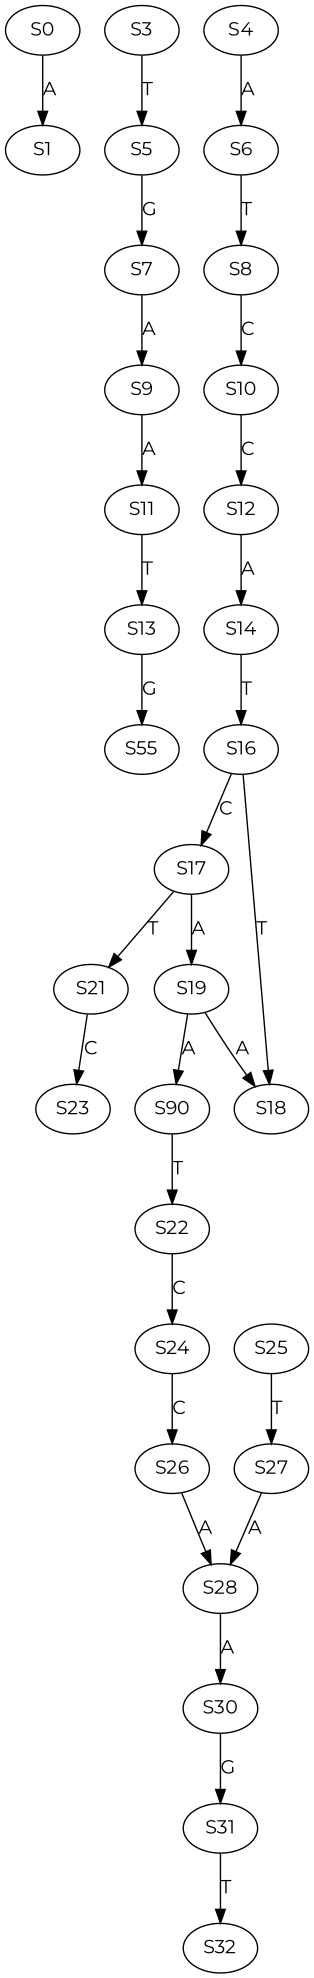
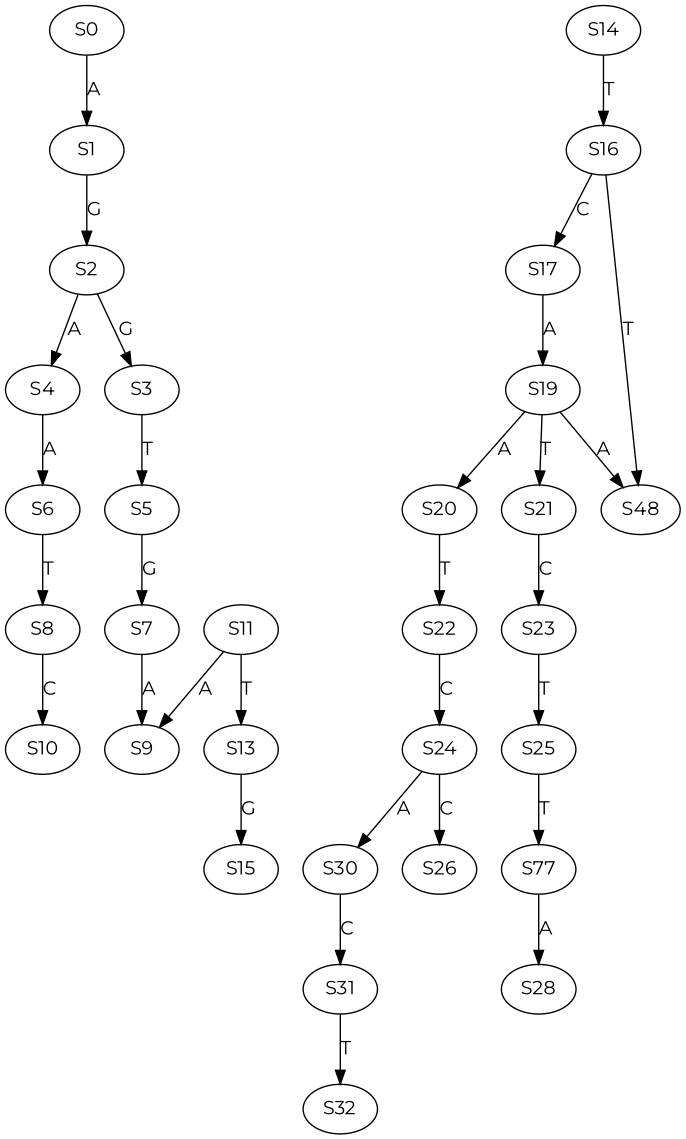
none -> (87, 270)
(142, 443) -> (196, 684)
(241, 510) -> none
none -> (539, 683)
(142, 750) -> (241, 869)
(146, 924) -> (541, 443)
(172, 1109) -> (440, 510)
(271, 1109) -> (641, 510)
(271, 1469) -> (539, 869)
(194, 1522) -> none
(220, 1642) -> (394, 804)
(228, 1768) -> (347, 929)
